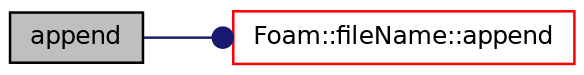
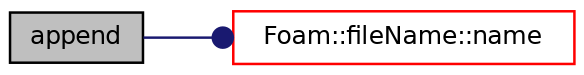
(404, 38) -> (404, 38)
